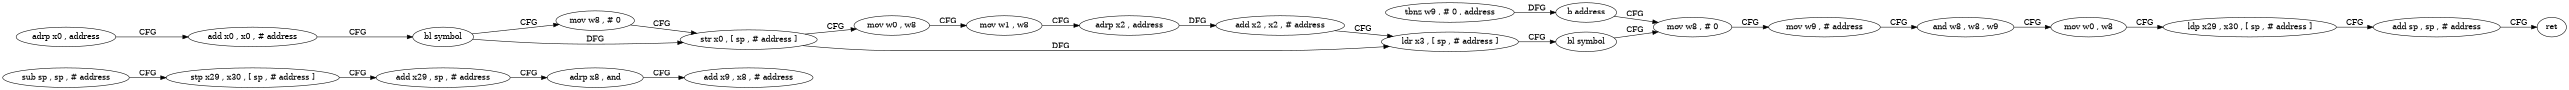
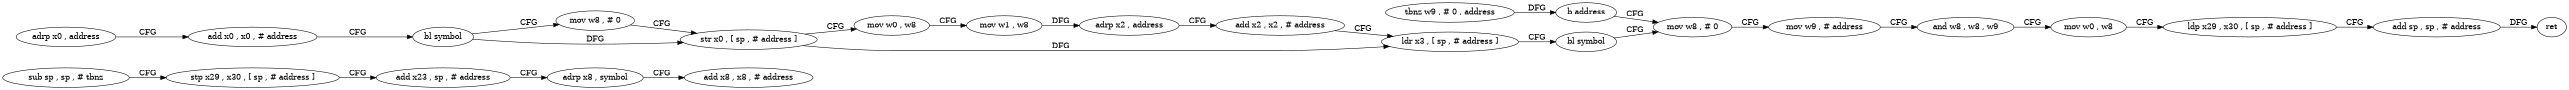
(1061, 21) -> (1061, 21)
(1197, 21) -> (1197, 21)
(2519, 23) -> (2519, 23)
(66, 78) -> (66, 78)
(443, 78) -> (443, 78)
(595, 78) -> (595, 78)
(749, 78) -> (749, 78)
